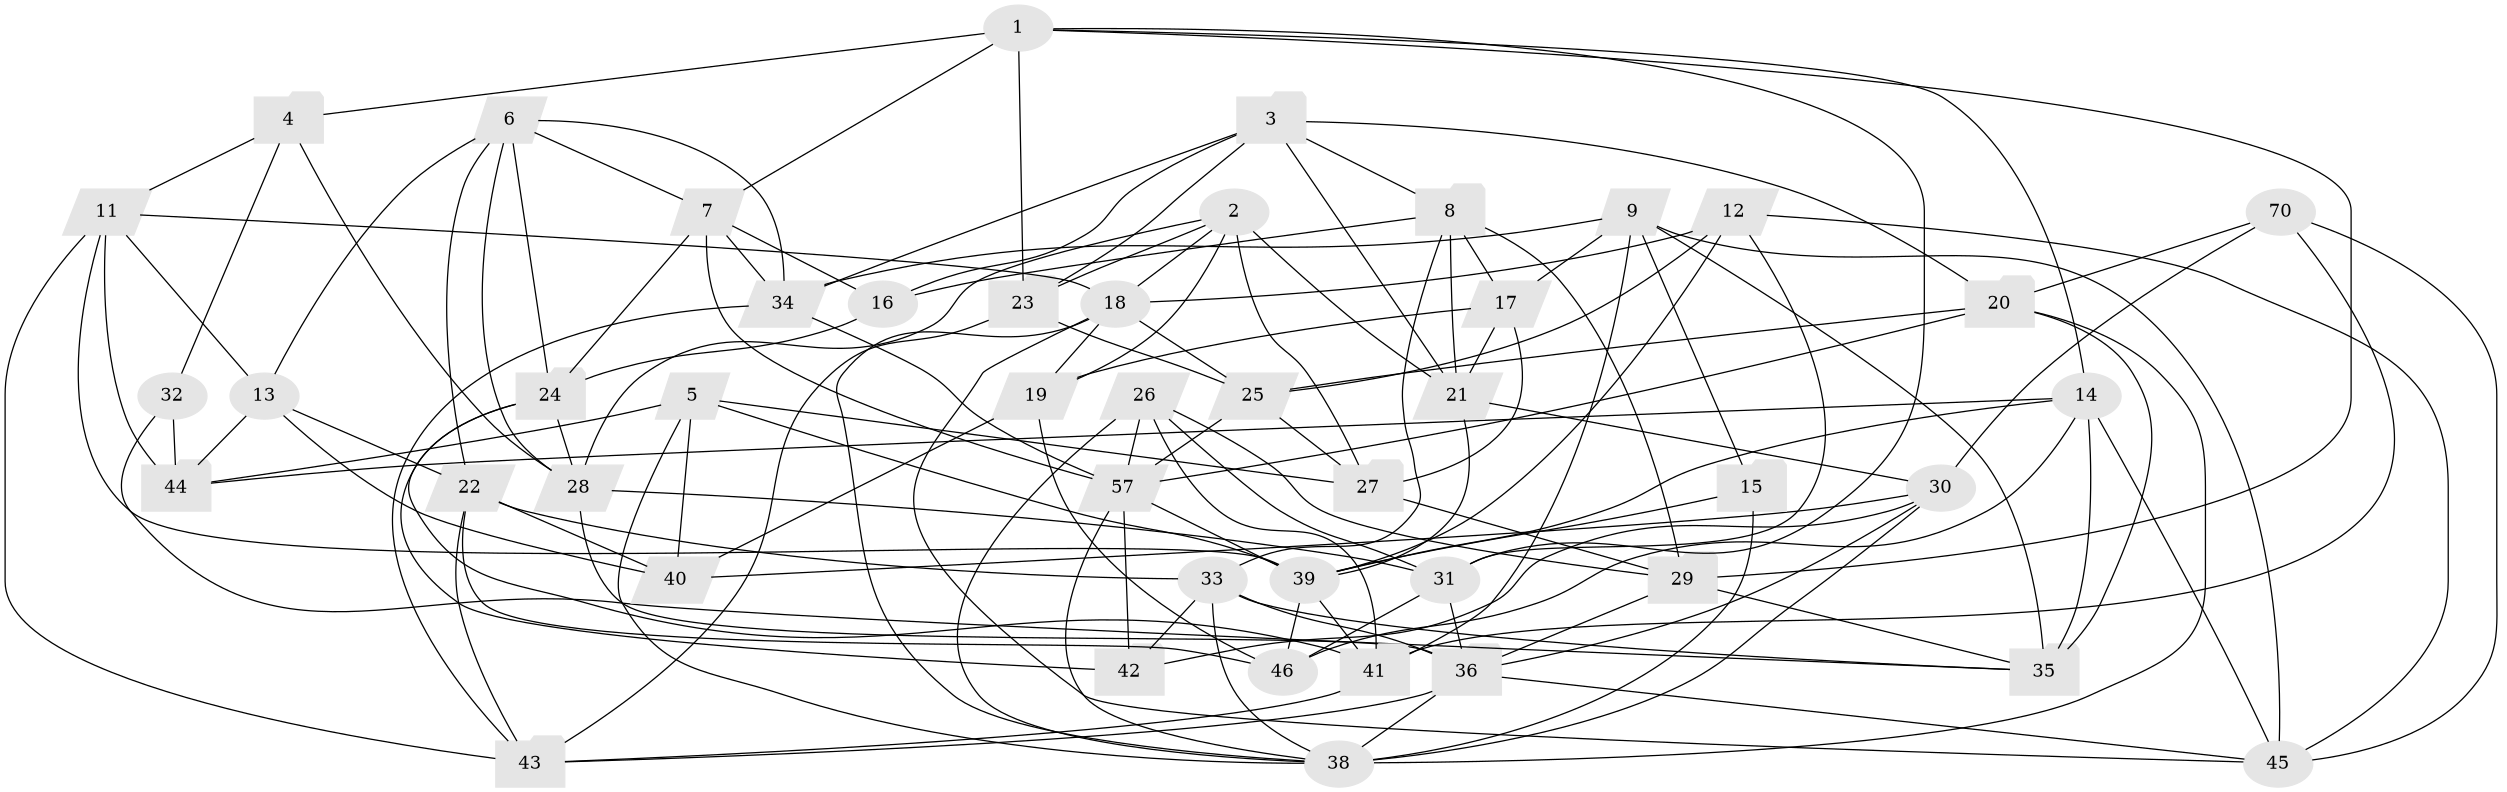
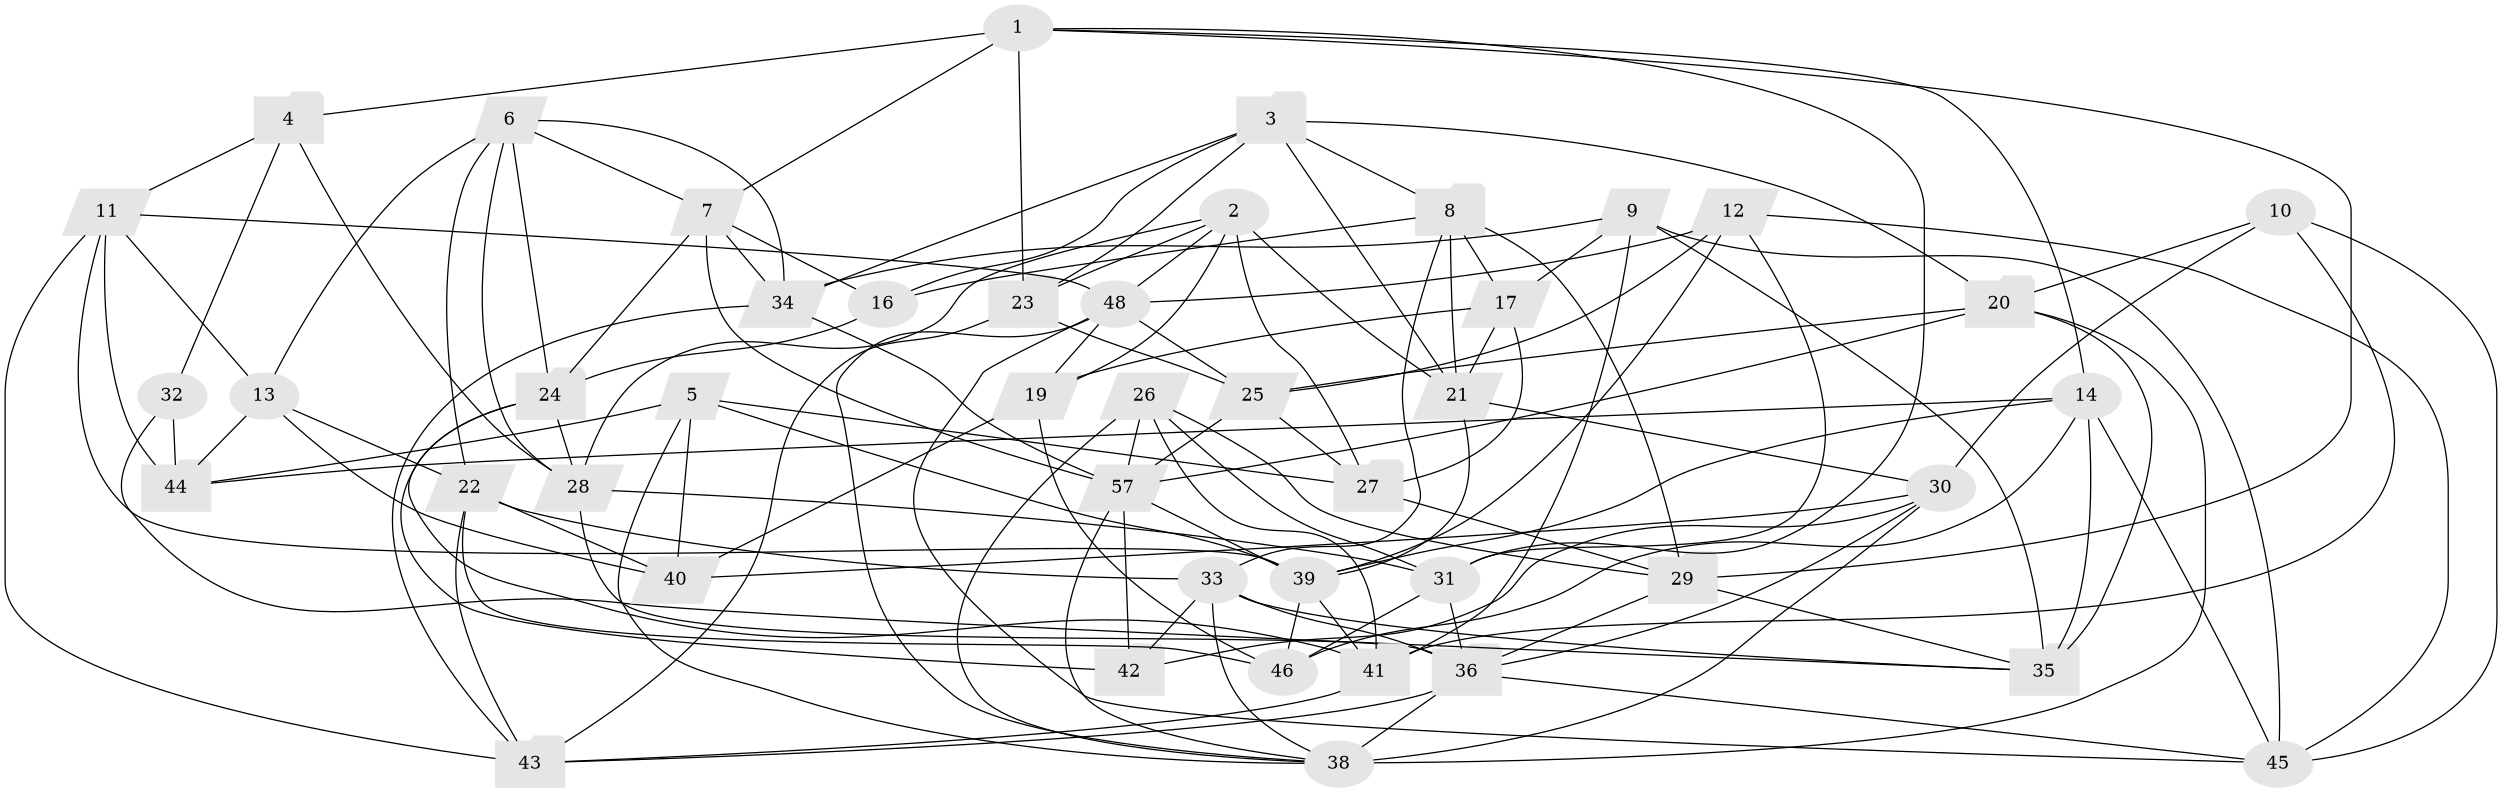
(2281, 212) -> (2281, 212)
(1116, 304) -> (1116, 304)
(1752, 488) -> none
